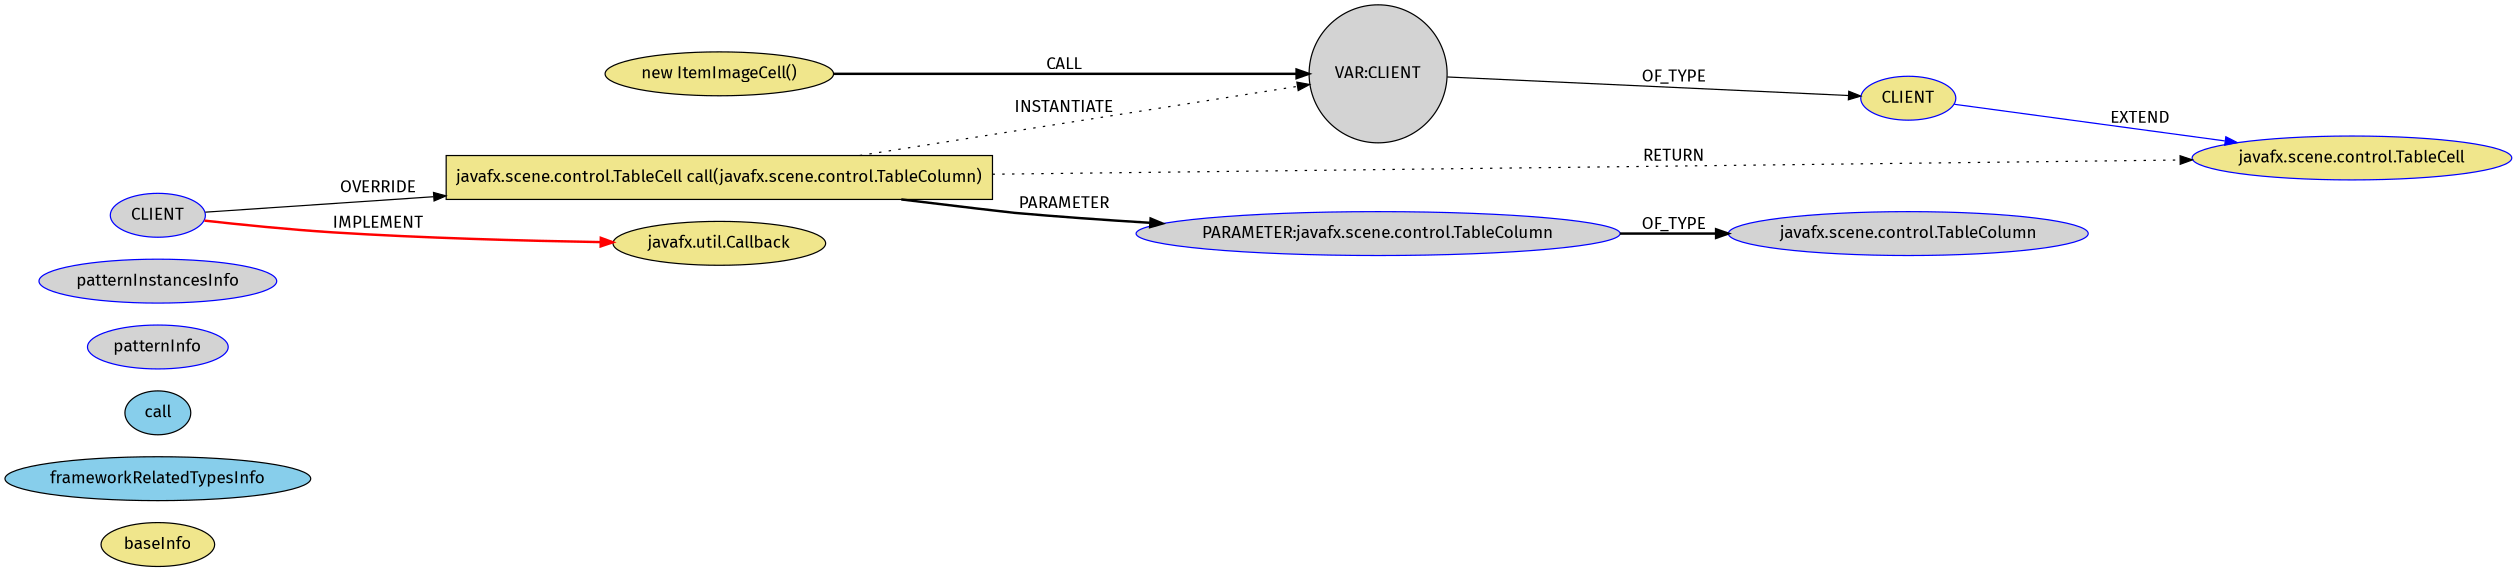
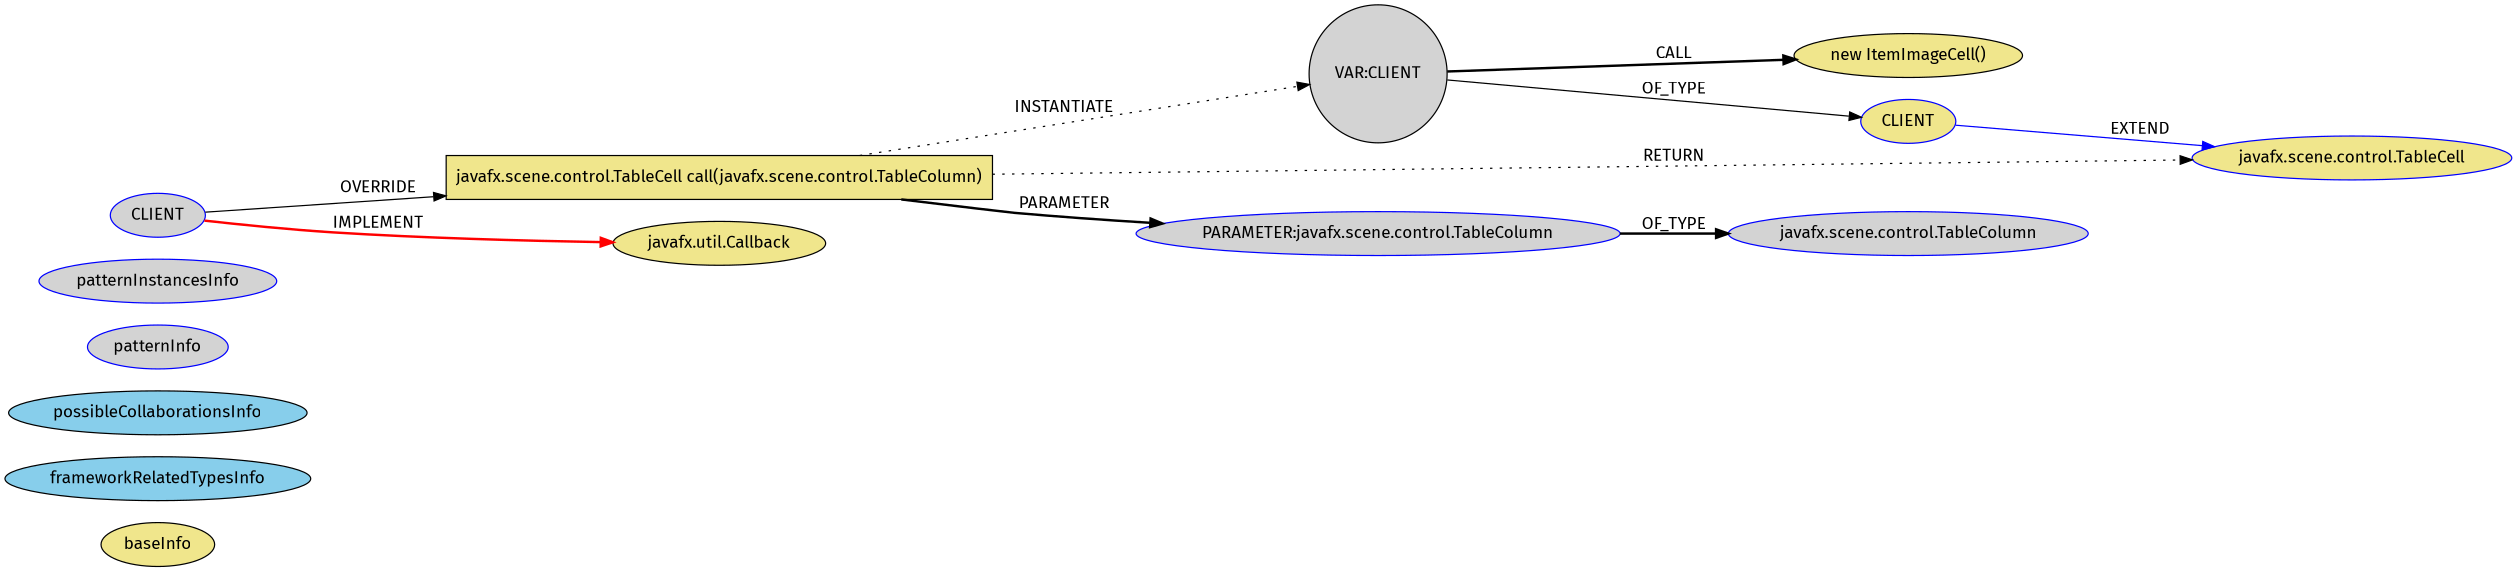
(1065, 74) -> (1615, 66)
(158, 413) -> (158, 413)
